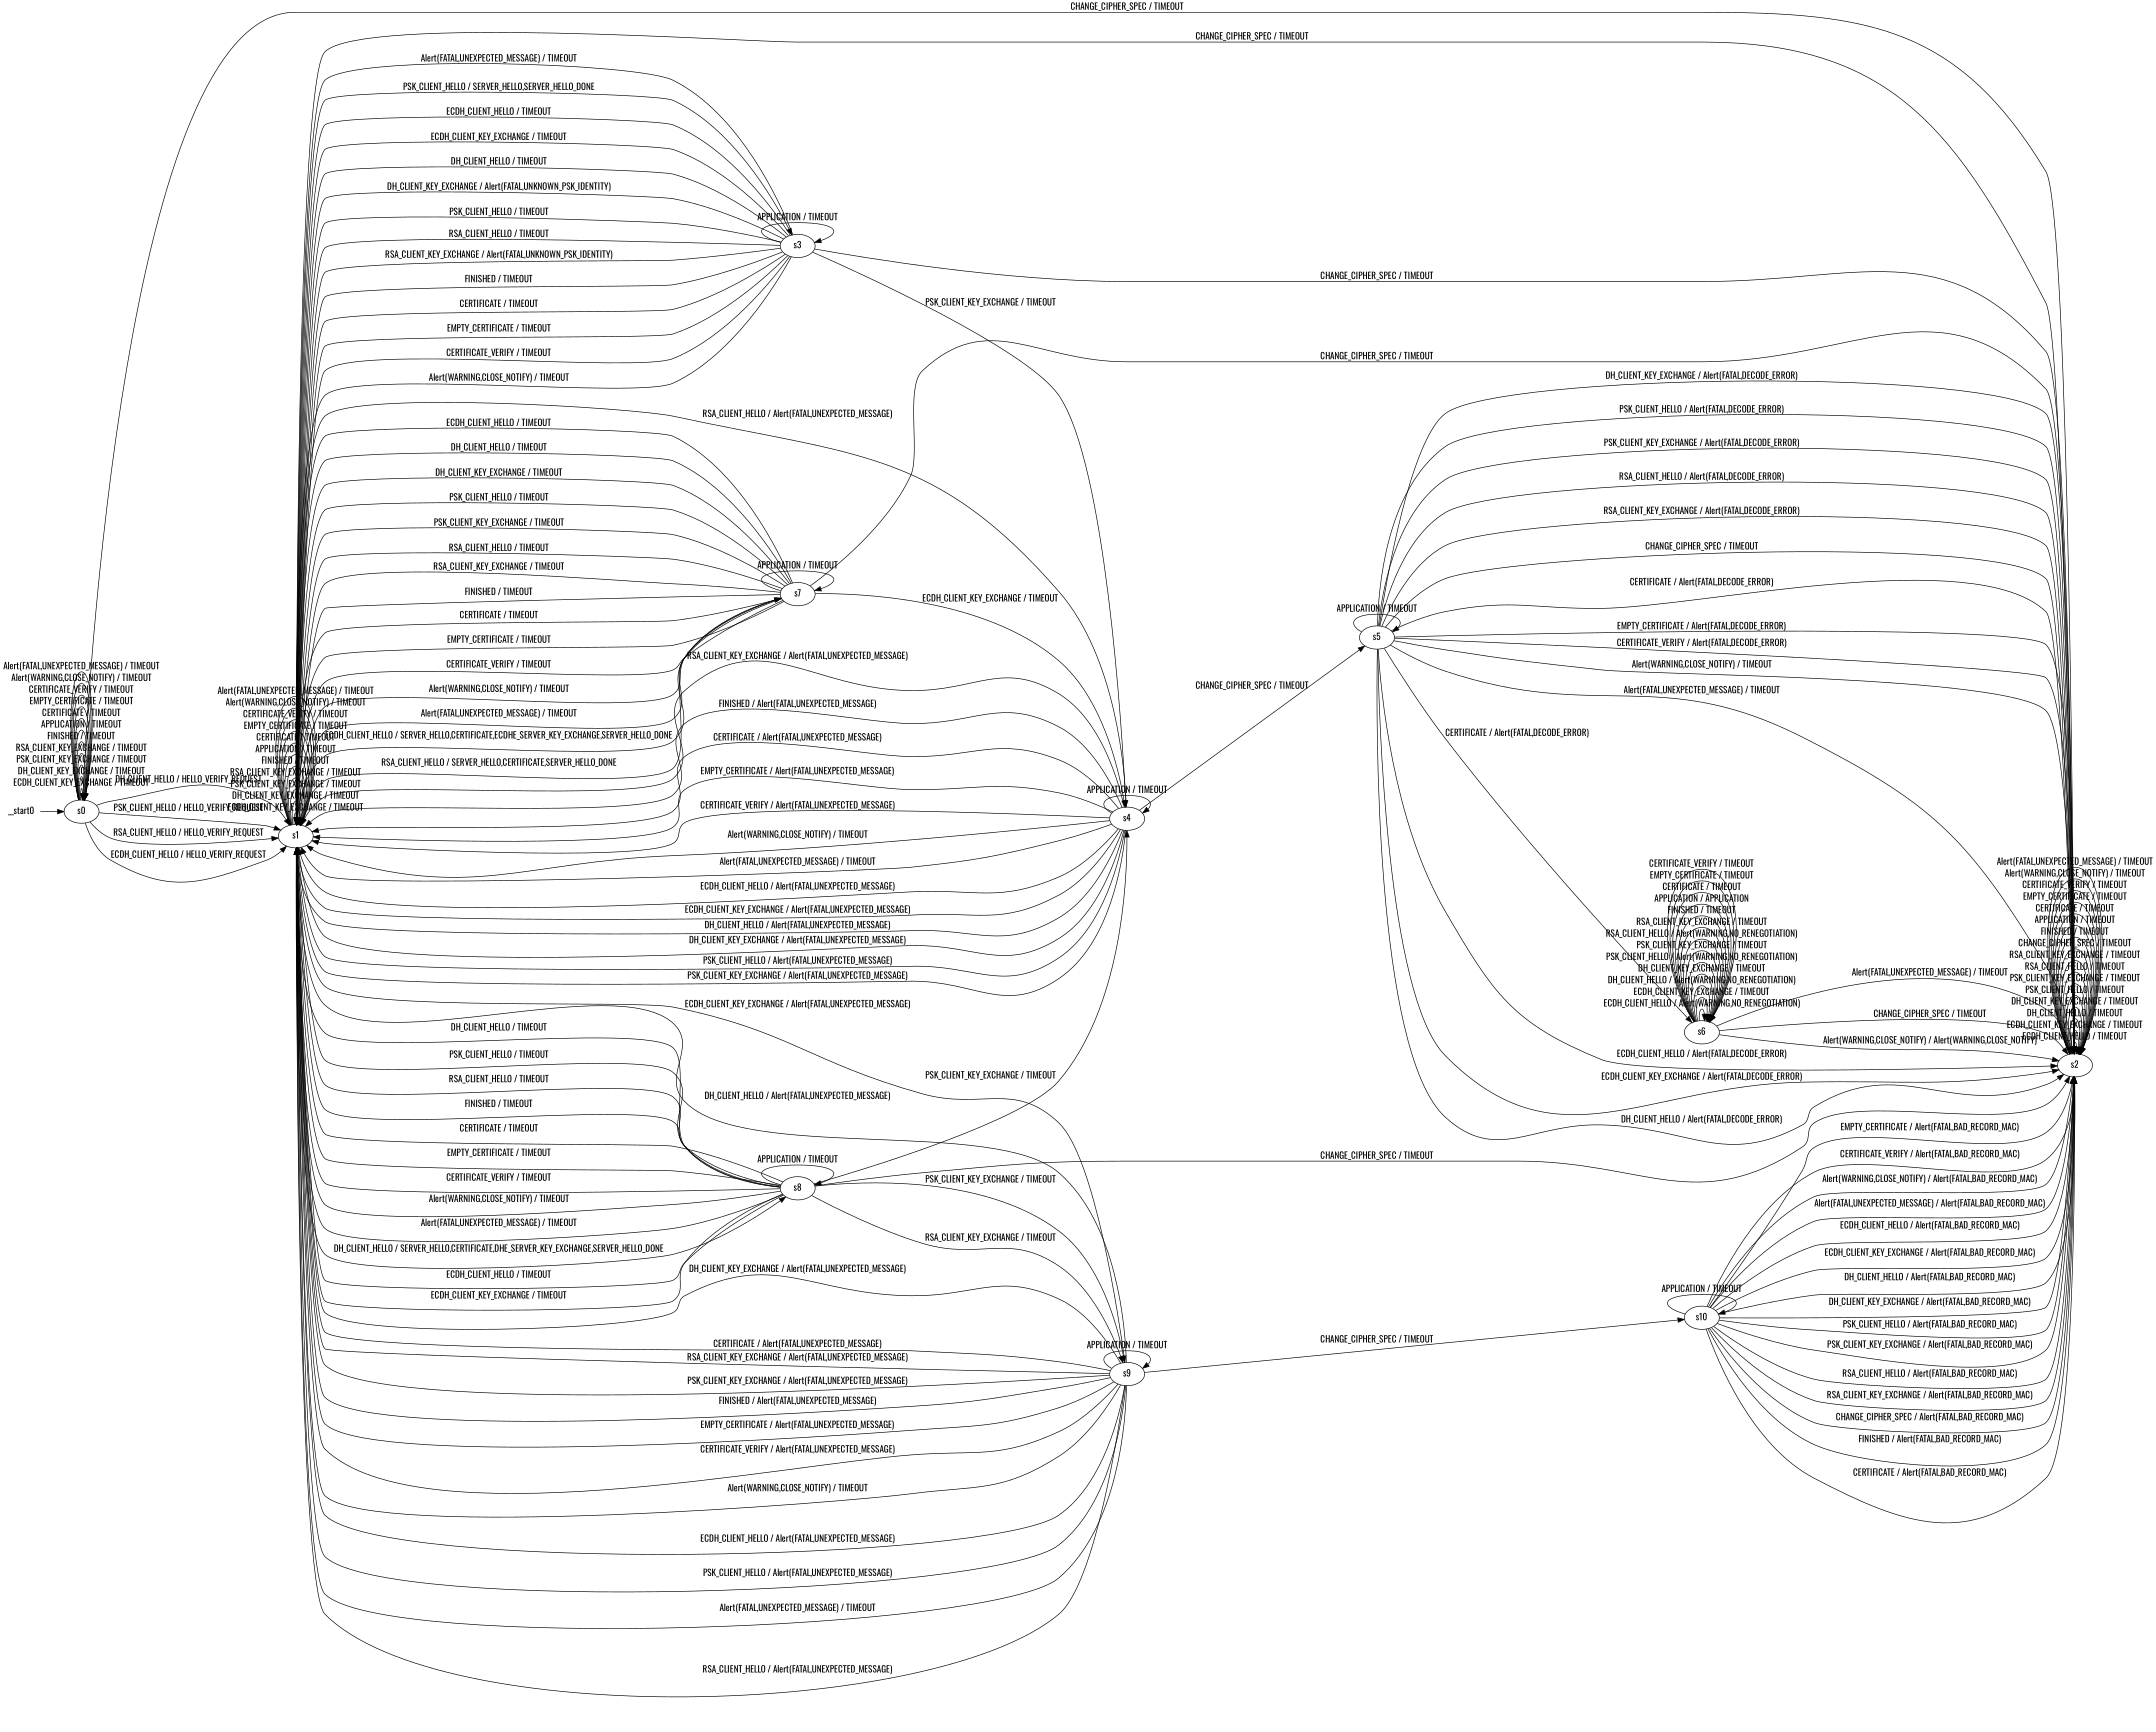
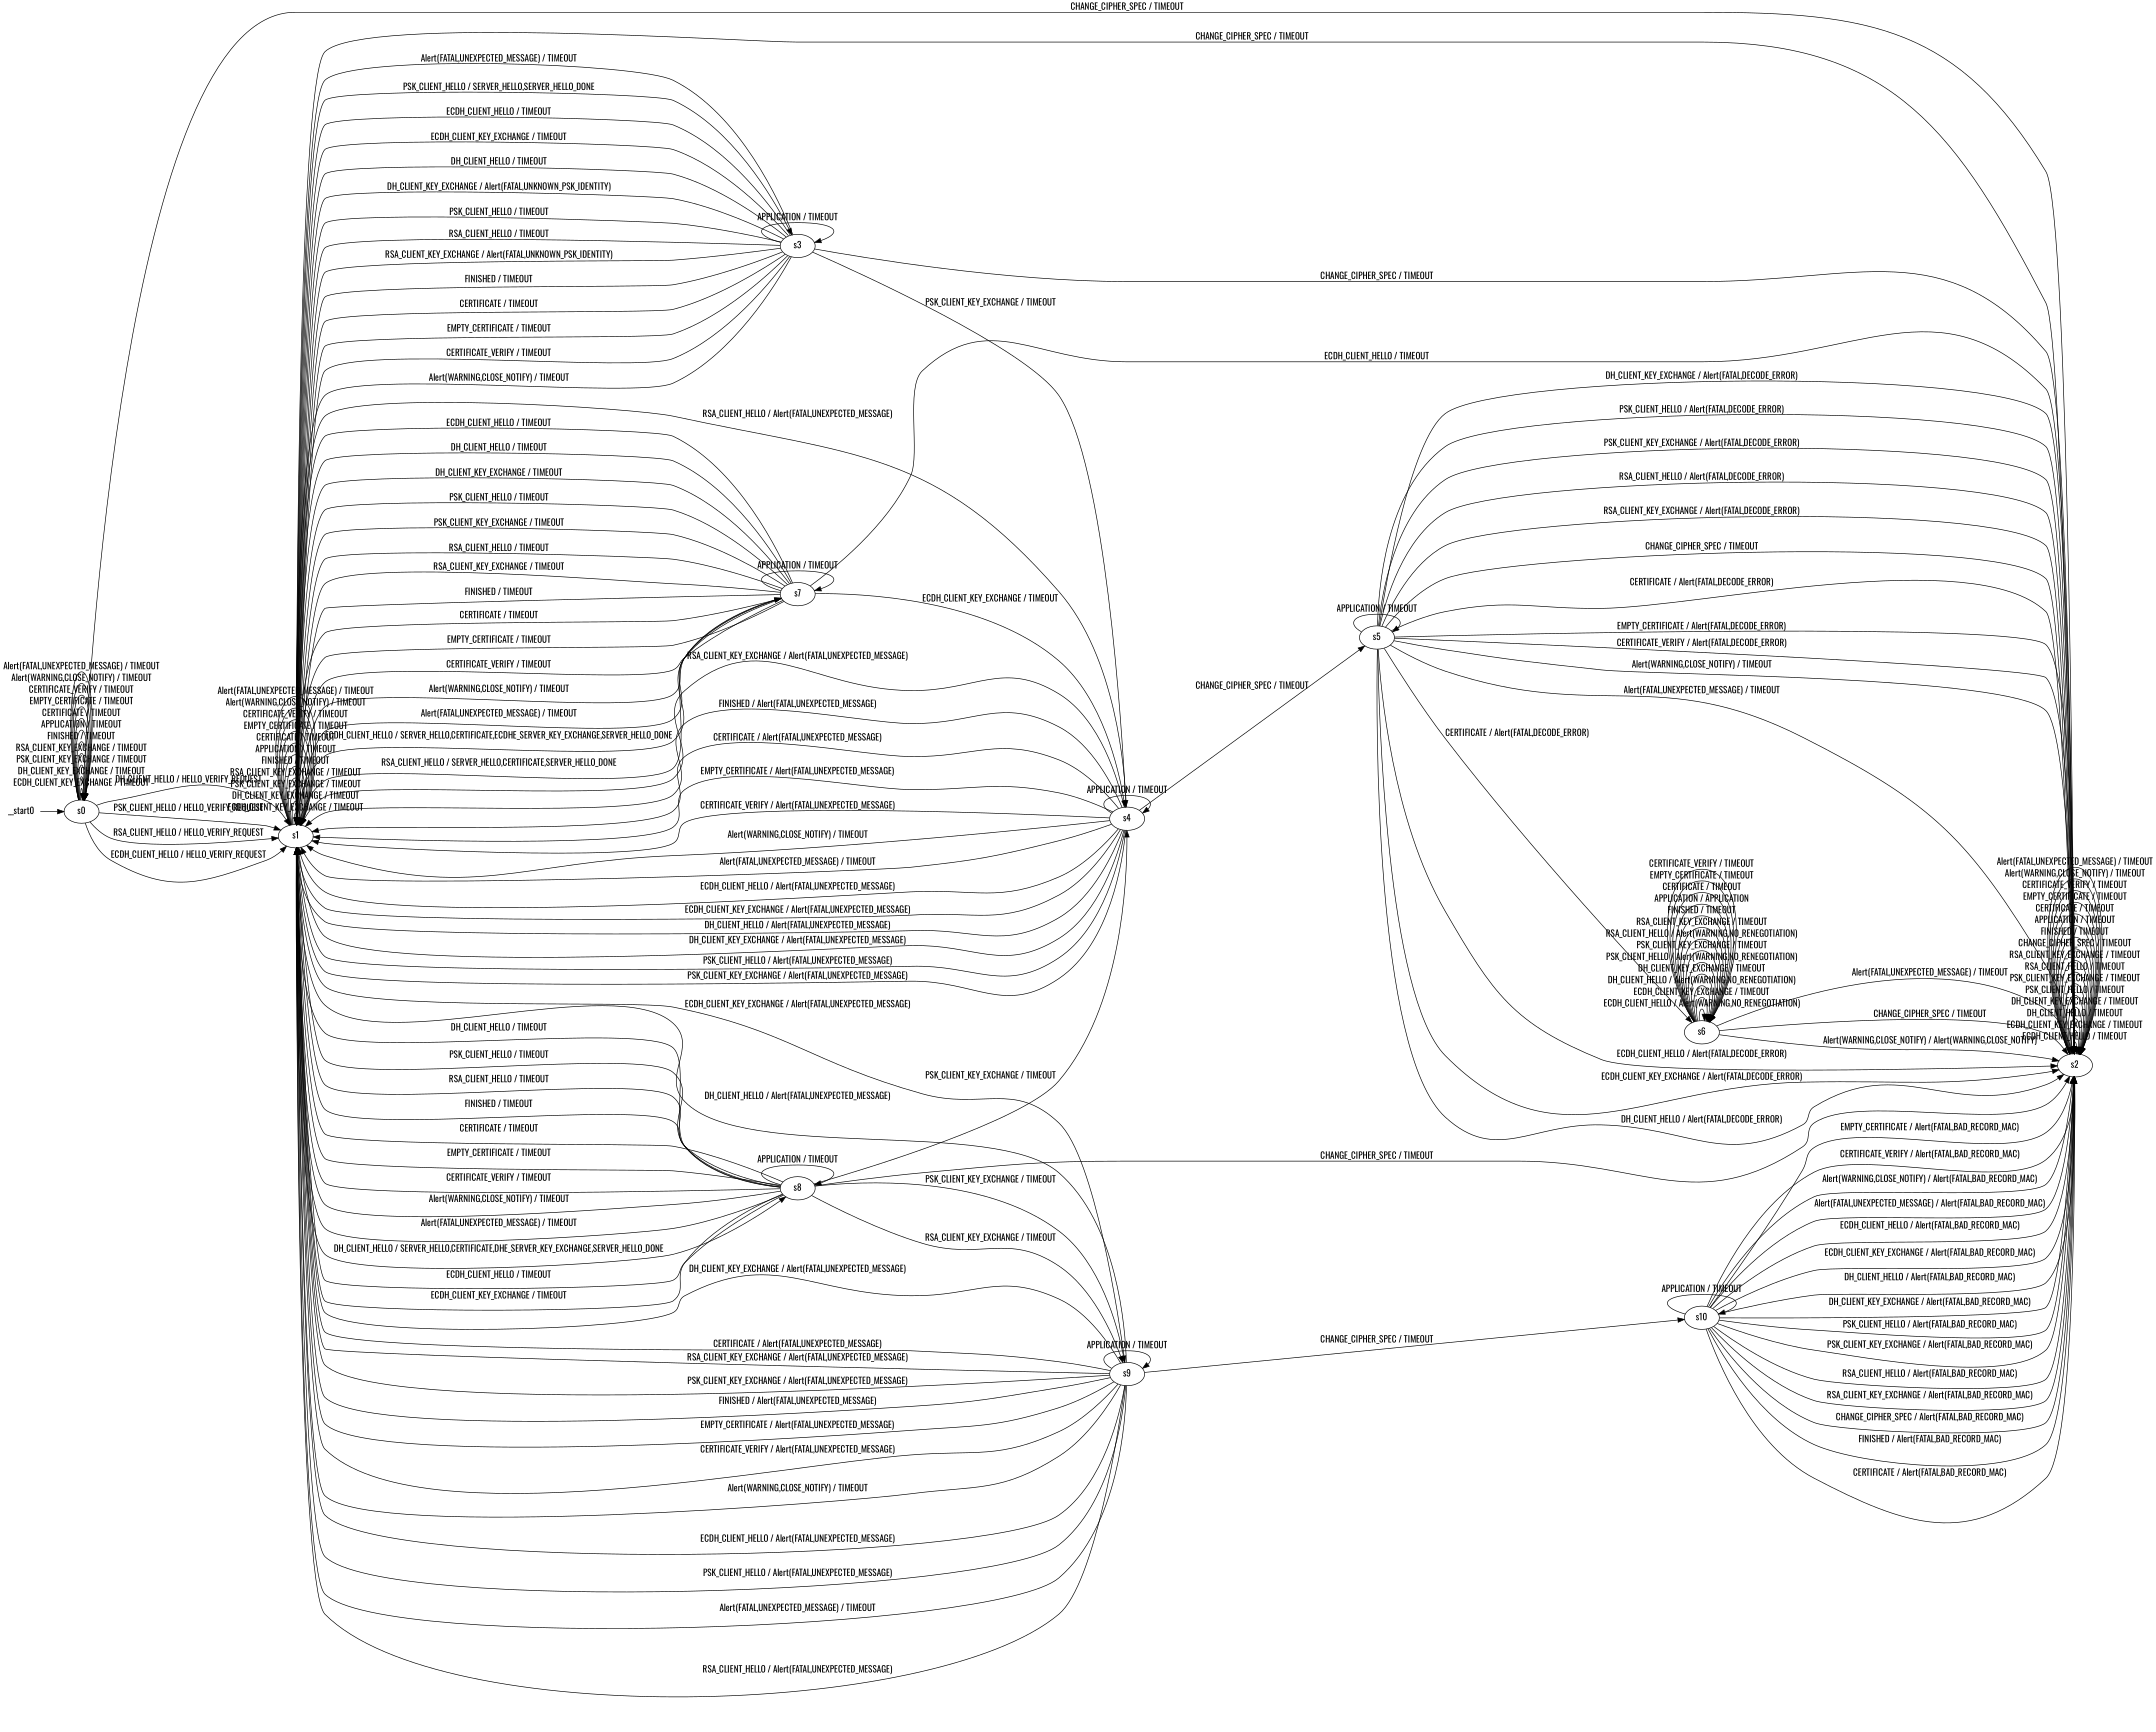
(1377, 357) -> (1377, 357)
